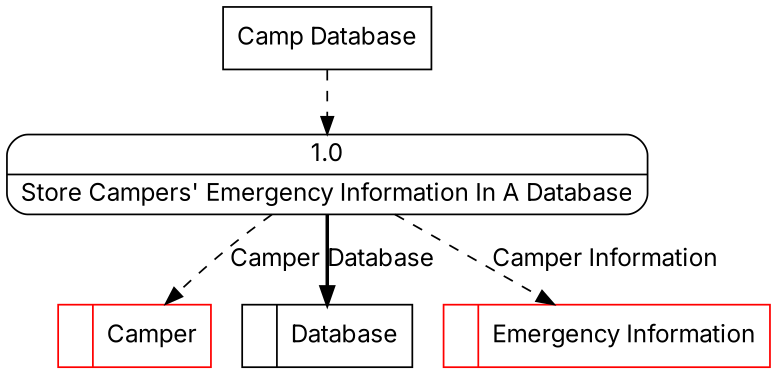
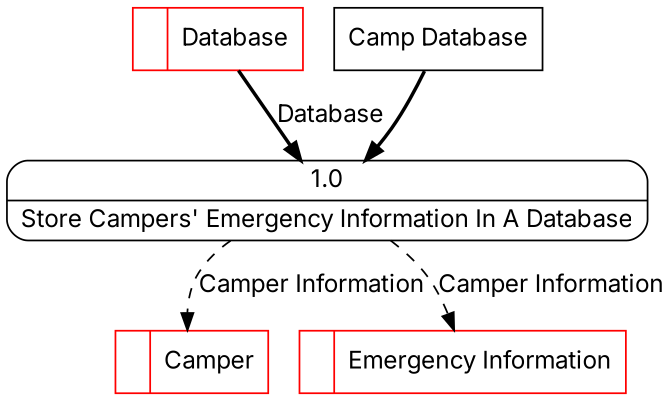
(327, 93) -> (403, 110)
(327, 251) -> (264, 108)
(275, 260) -> (312, 286)
(327, 336) -> (218, 39)
